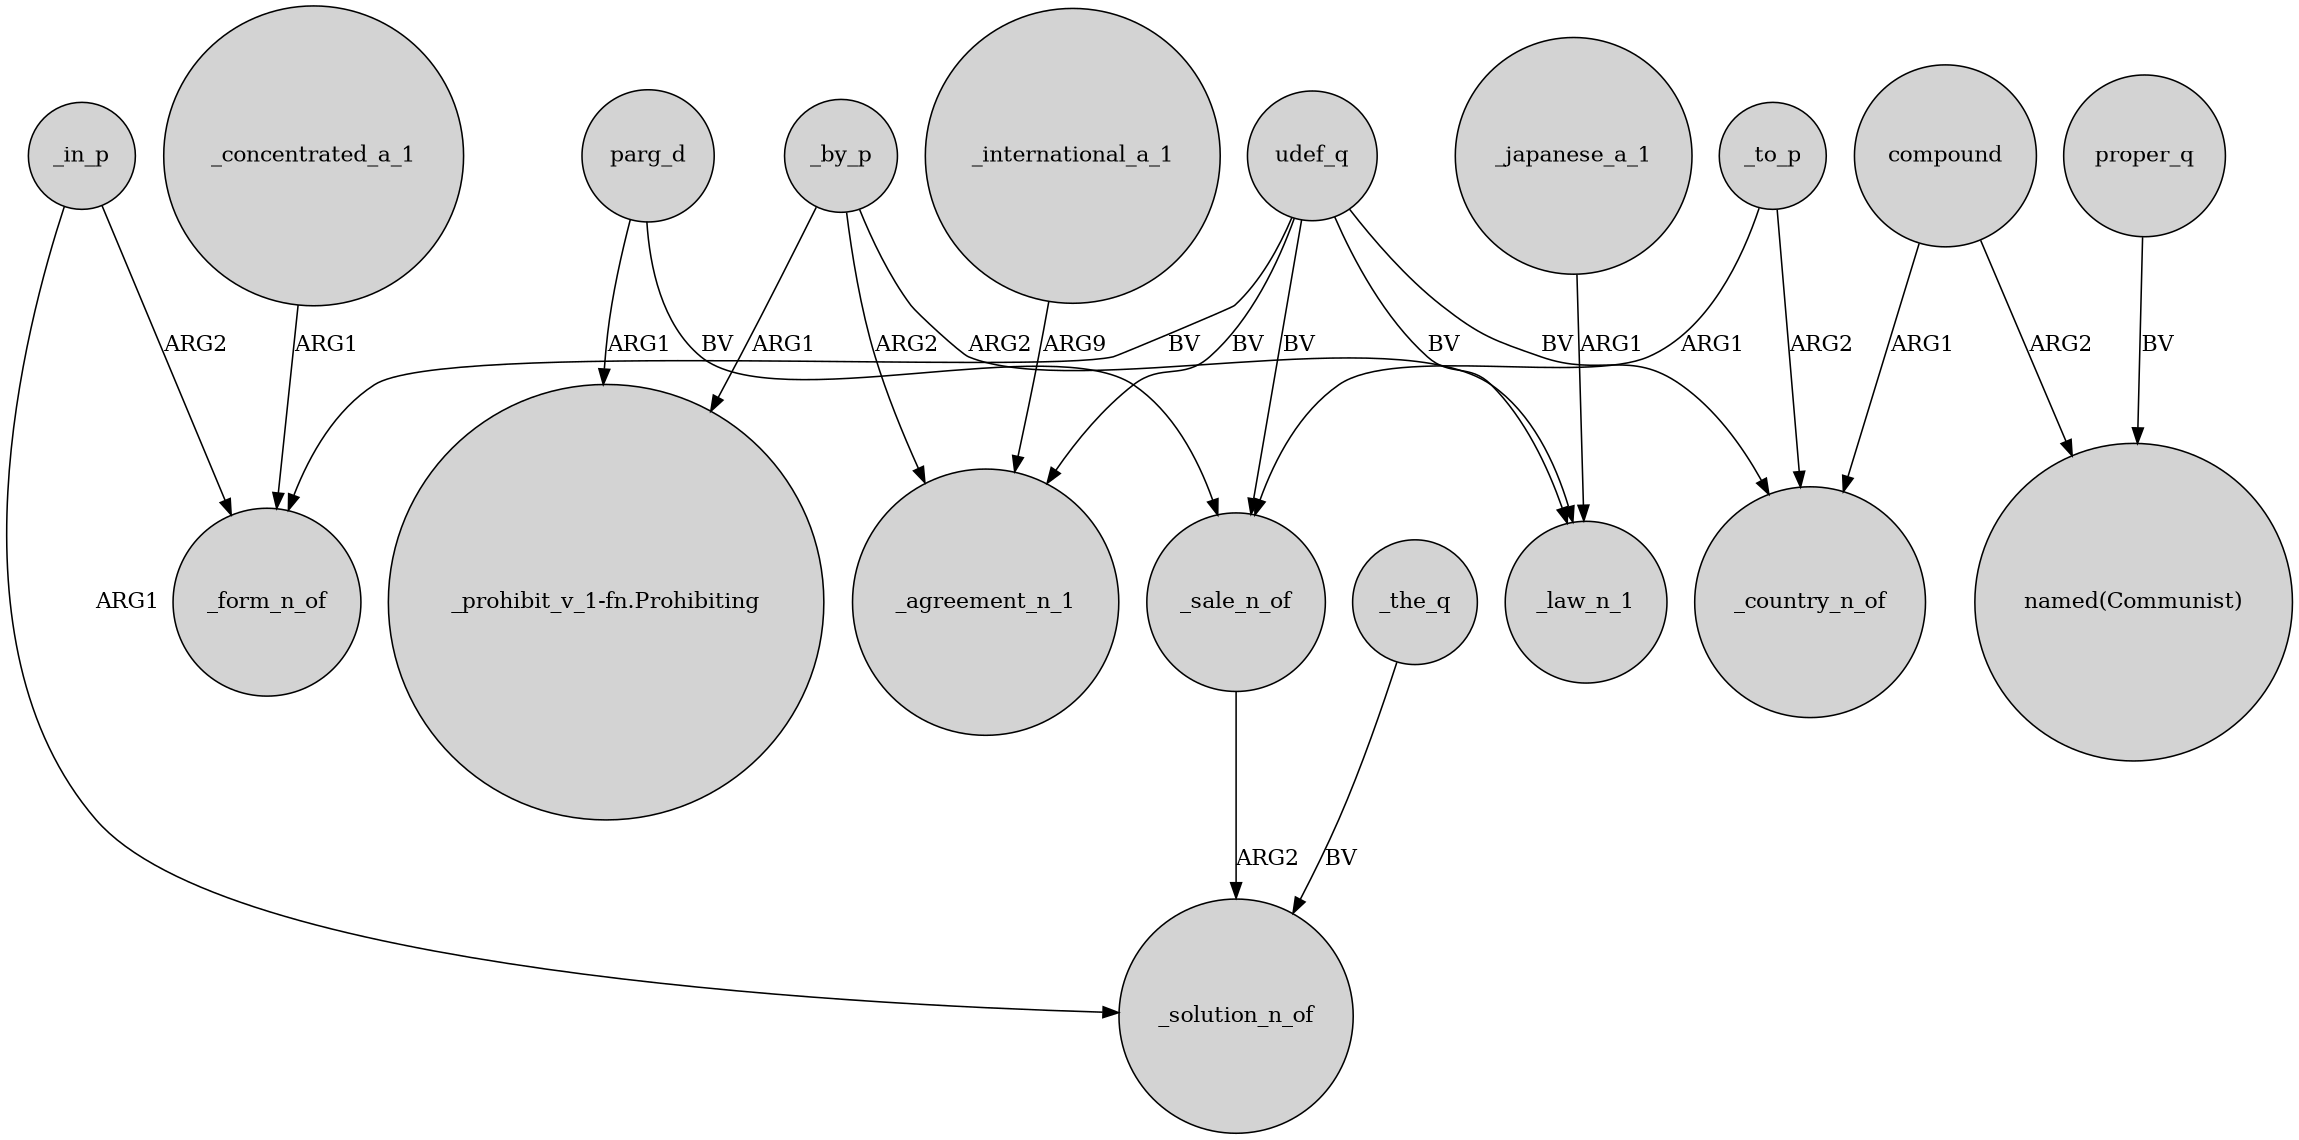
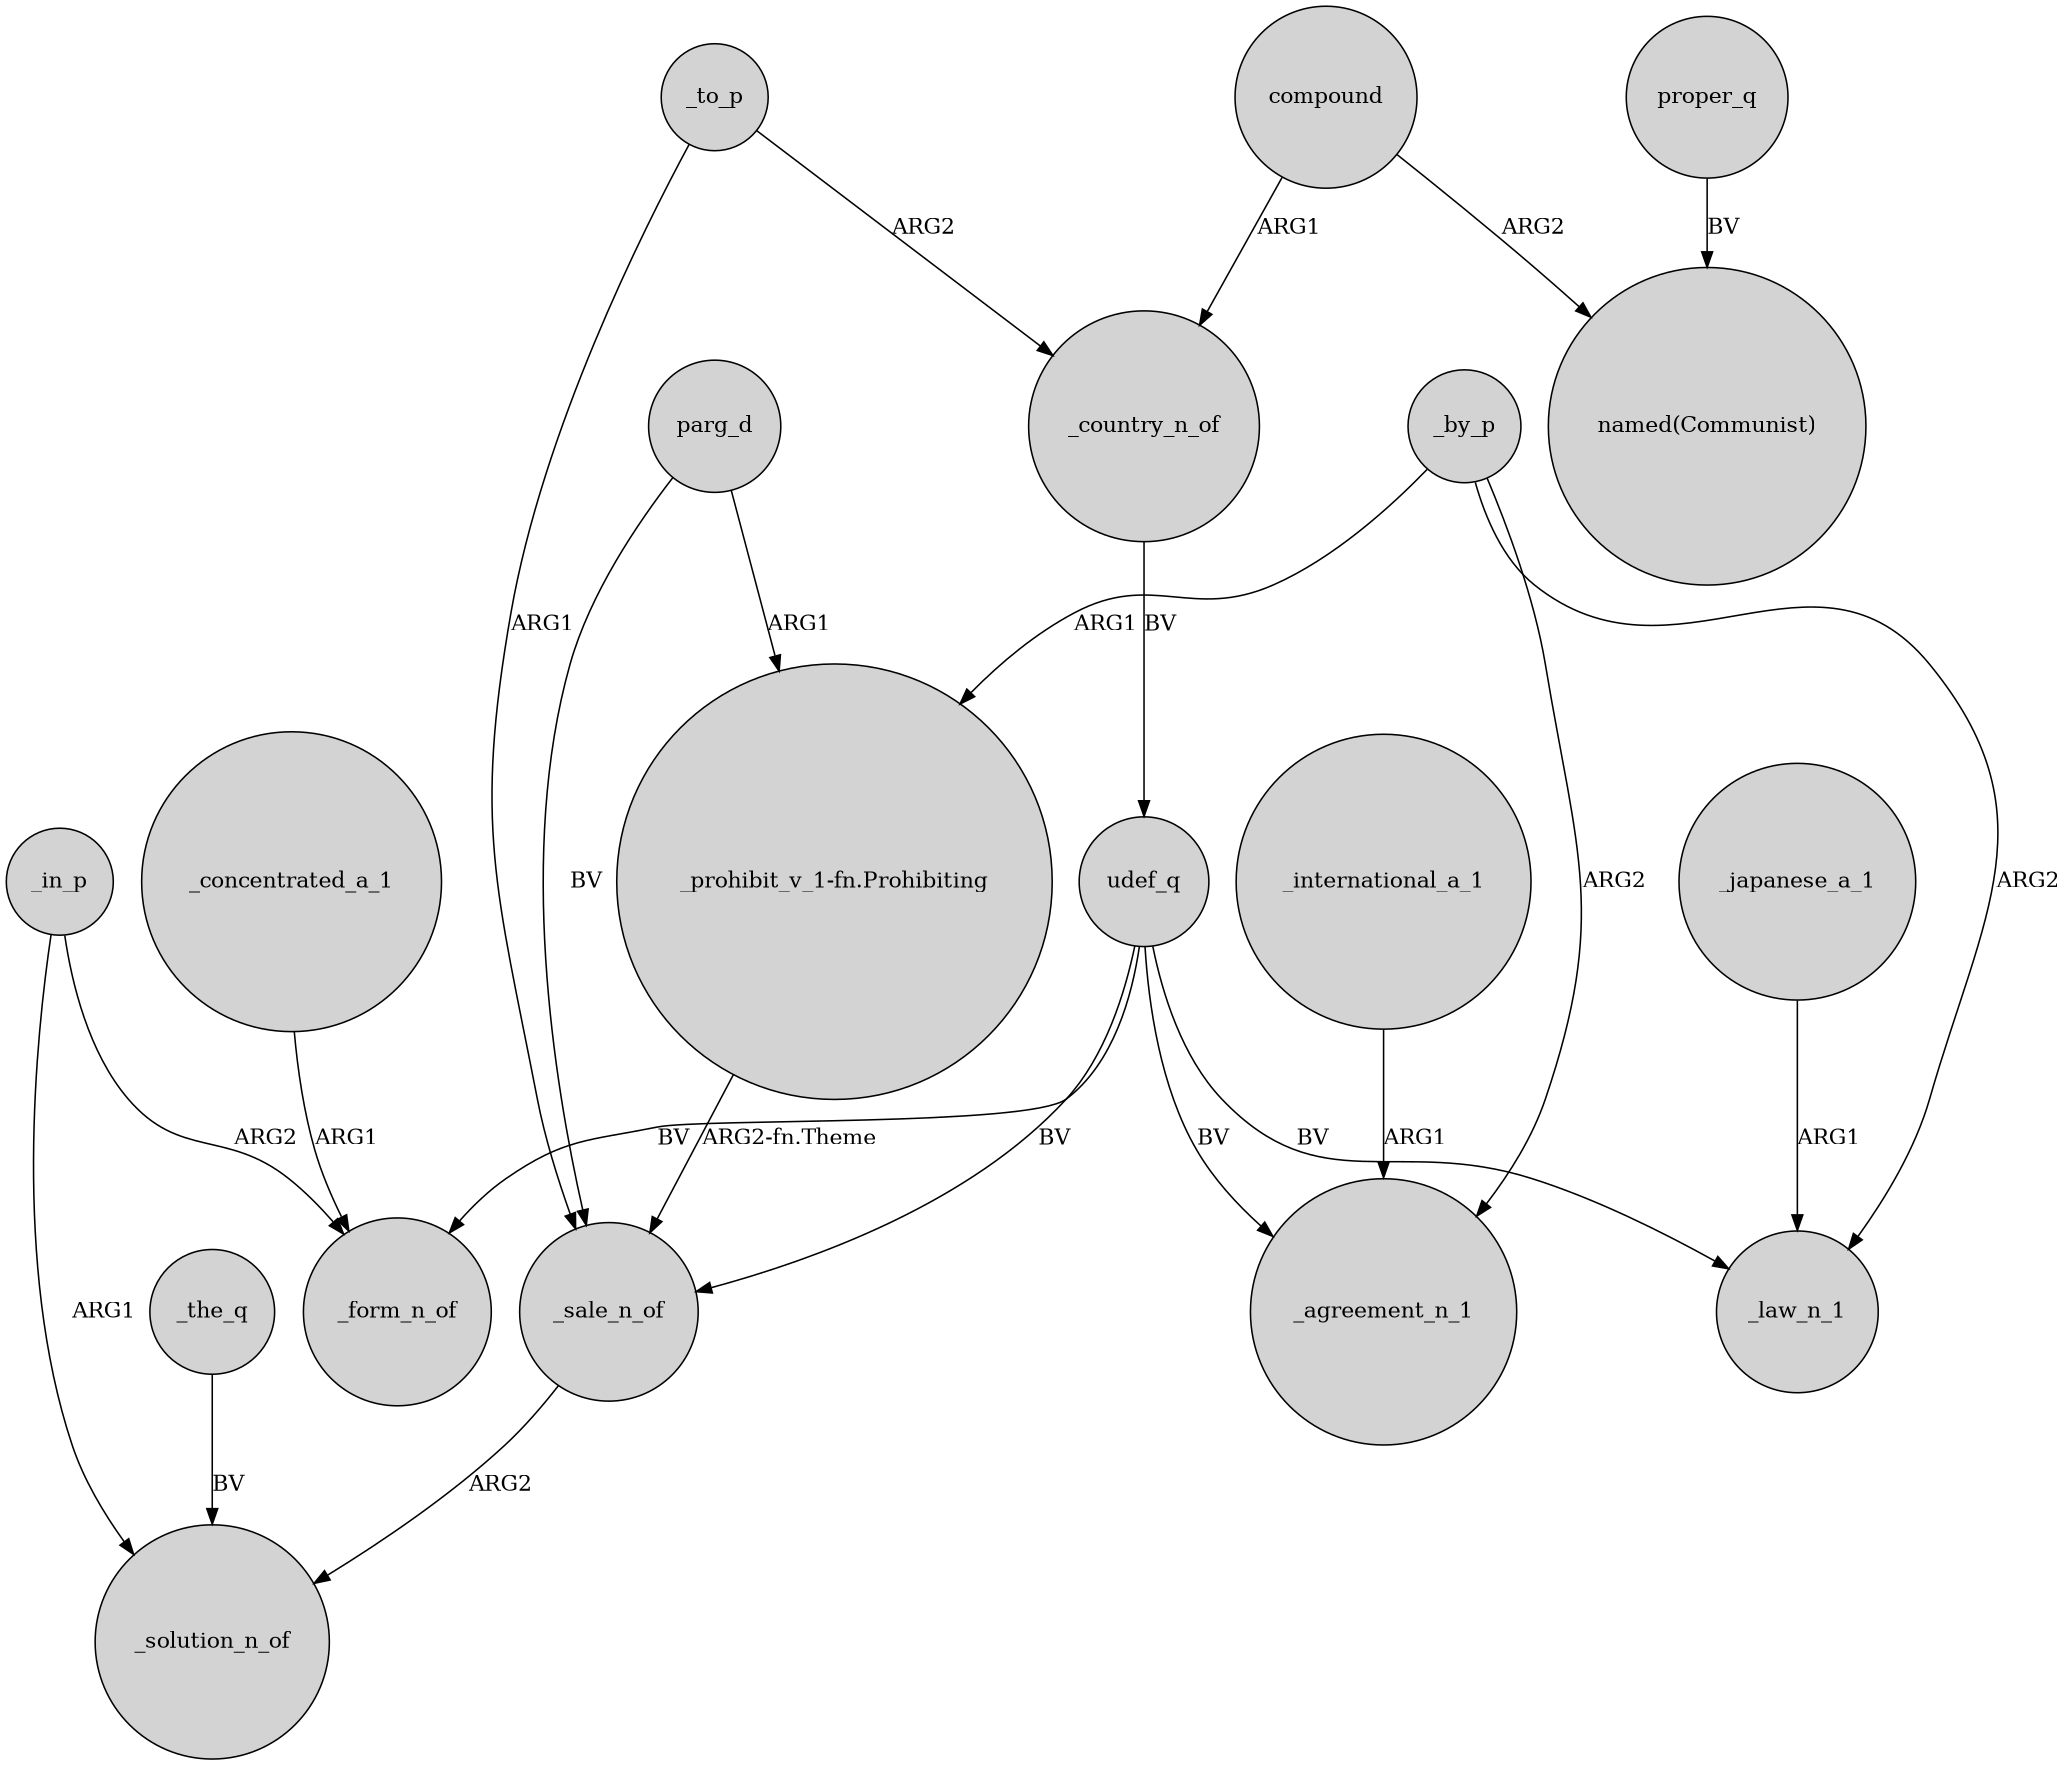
(1075, 345) -> (1415, 1139)
(1540, 357) -> (1144, 671)
none -> (695, 1147)
